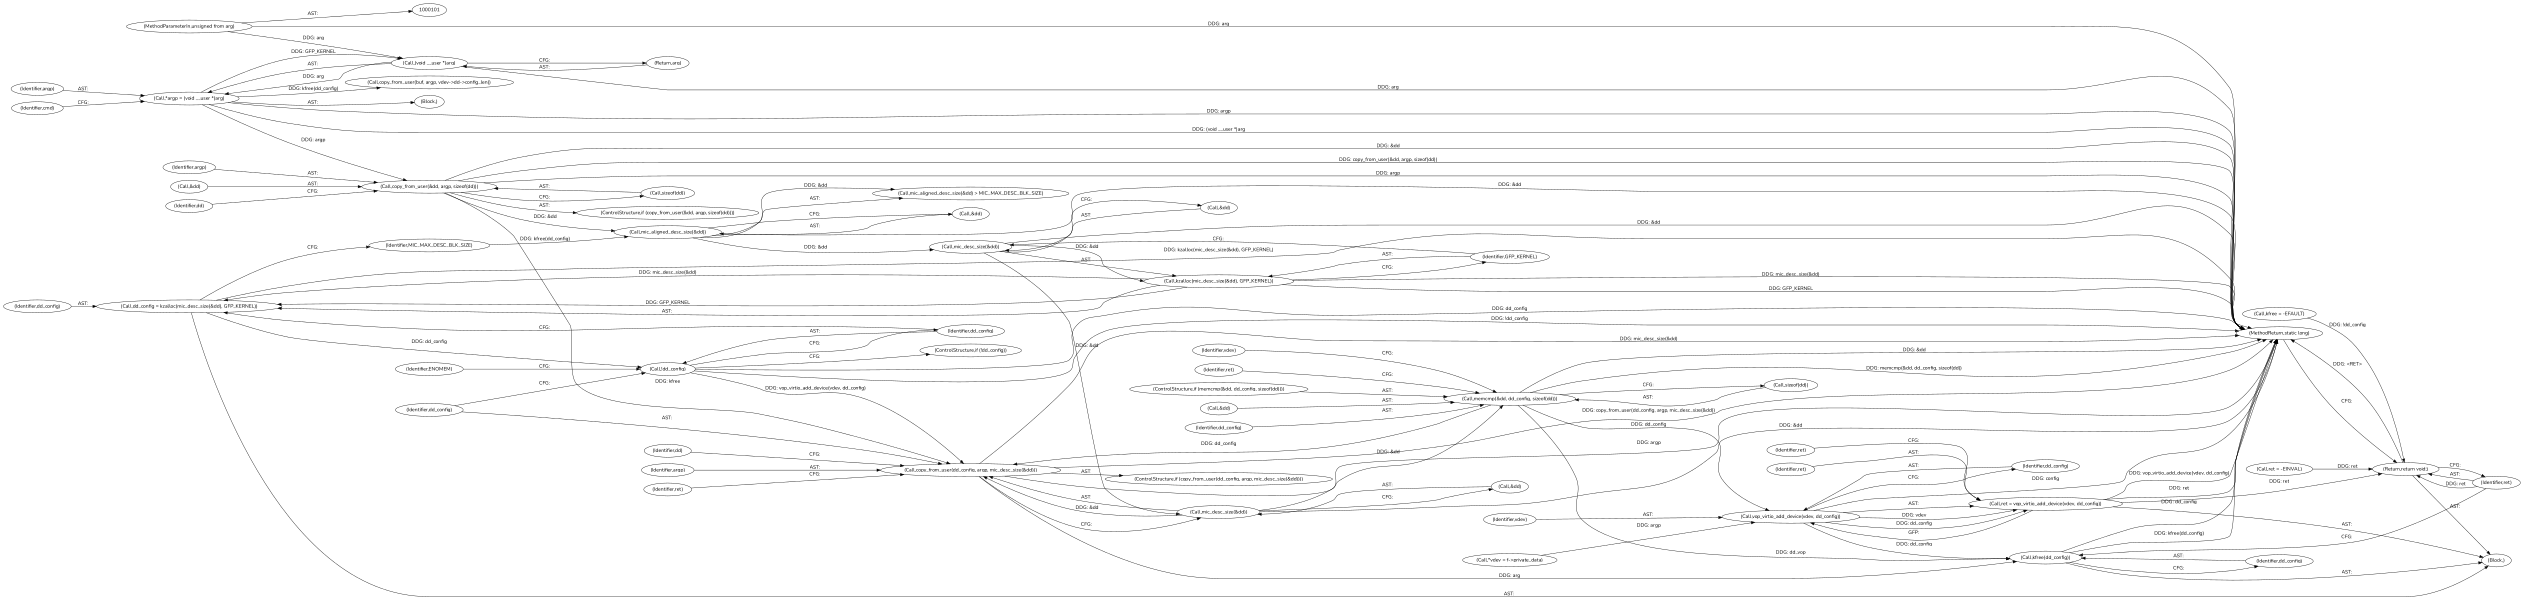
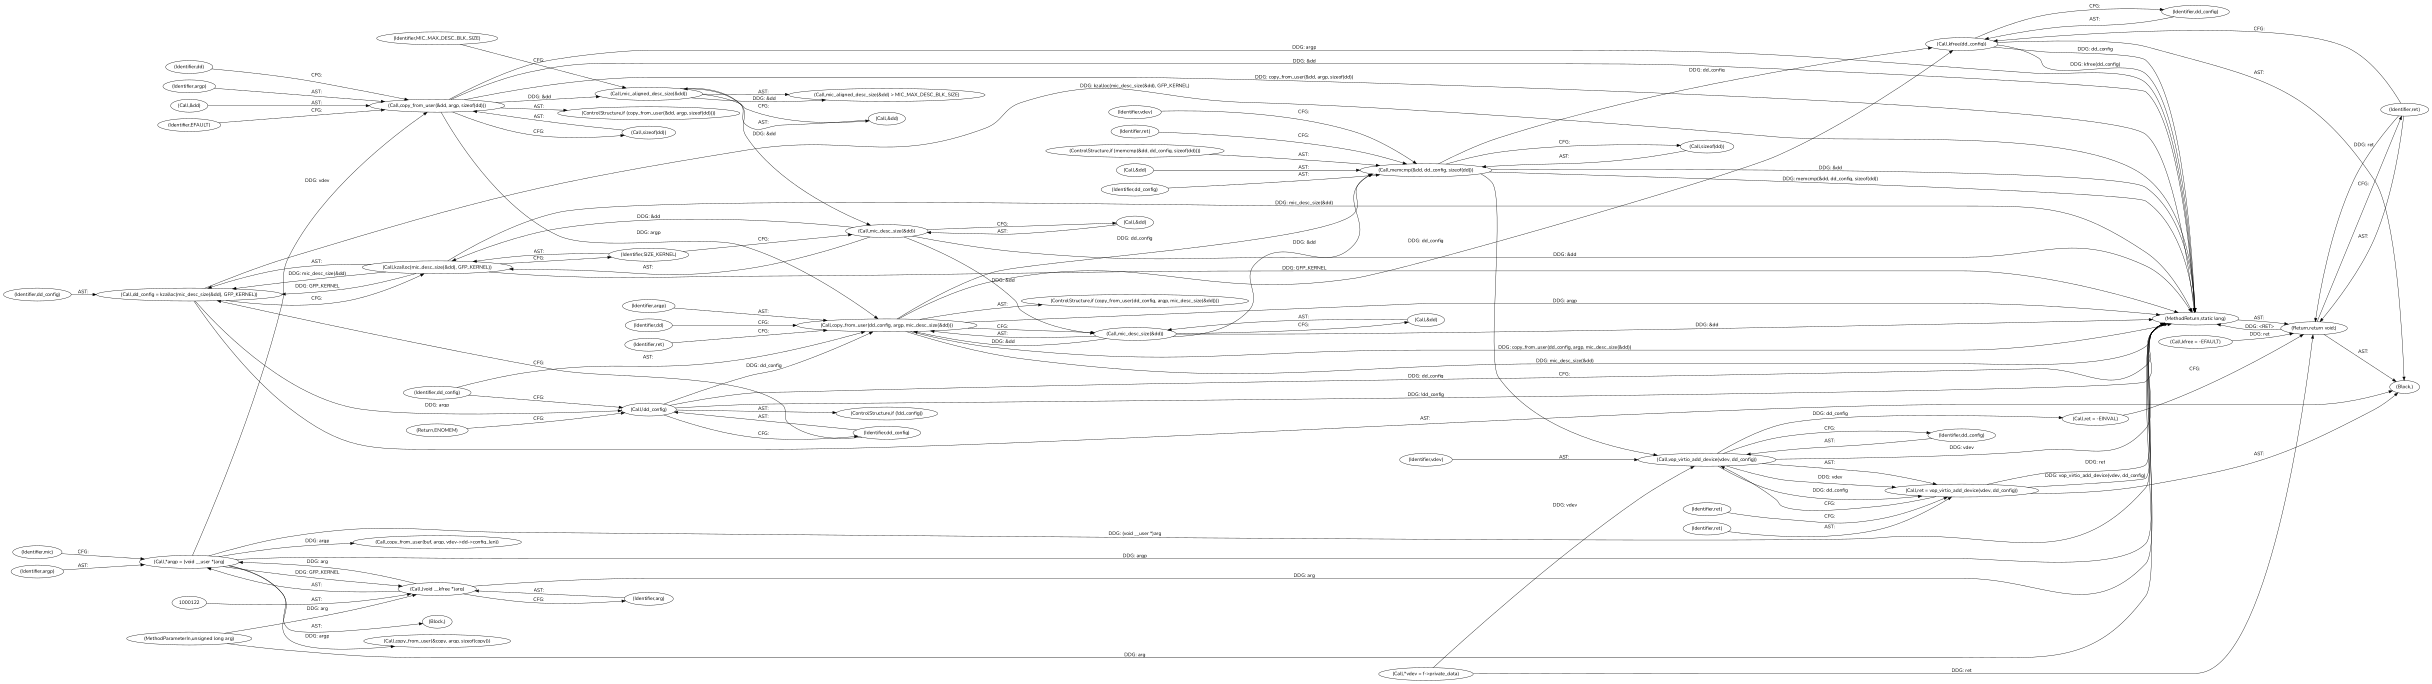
(429, 10) -> none
(189, 27) -> (189, 639)
(429, 63) -> (437, 589)
(668, 63) -> (649, 599)
(313, 89) -> (317, 541)
(37, 108) -> (37, 552)
none -> (189, 125)
(313, 140) -> (317, 181)
(1523, 189) -> none
(545, 239) -> (540, 60)
(1510, 257) -> (649, 255)
(280, 262) -> (326, 304)
(2348, 325) -> (2260, 334)
(429, 342) -> (437, 405)
(816, 357) -> (764, 409)
(429, 369) -> (437, 430)
(668, 381) -> (649, 233)
(816, 388) -> (764, 366)
(2348, 401) -> (2260, 318)
(1649, 424) -> (1565, 374)
(1257, 452) -> (1144, 253)
(2348, 466) -> (2196, 369)
(2046, 479) -> (1962, 448)
(2250, 495) -> (2018, 673)
(1649, 525) -> (1565, 505)
(1914, 533) -> (1830, 504)
(1791, 552) -> (1707, 70)
(1903, 553) -> (1885, 416)
(1510, 576) -> (1426, 241)
none -> (189, 603)
none -> (437, 641)
